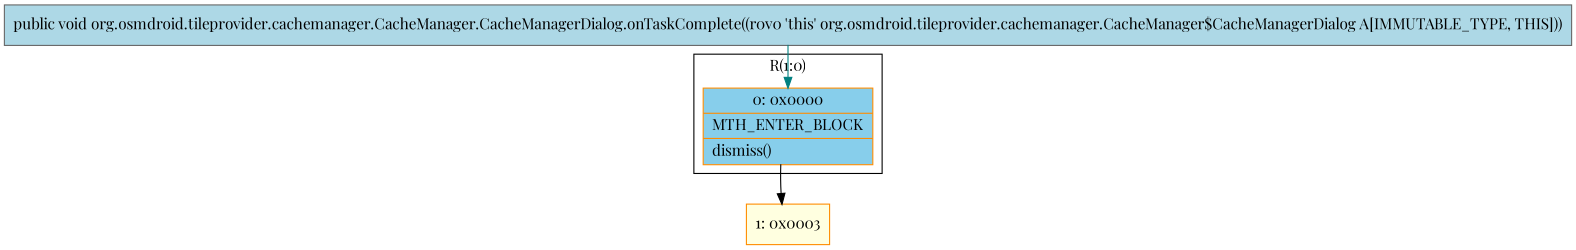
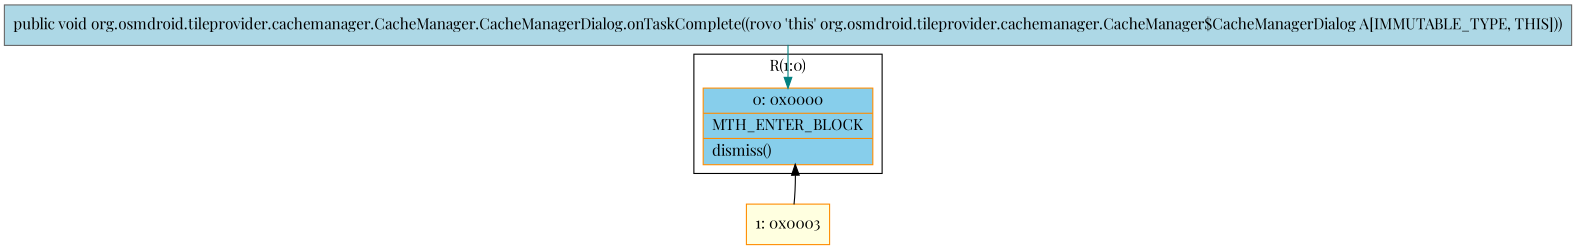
(781, 180) -> (795, 190)
